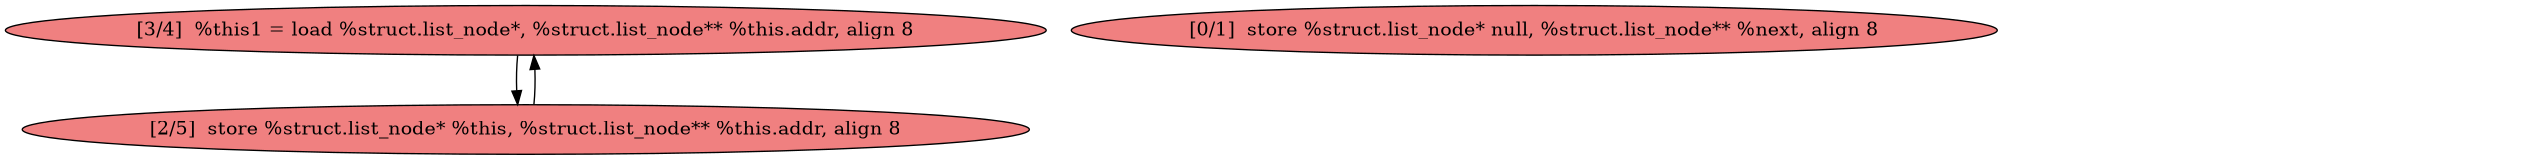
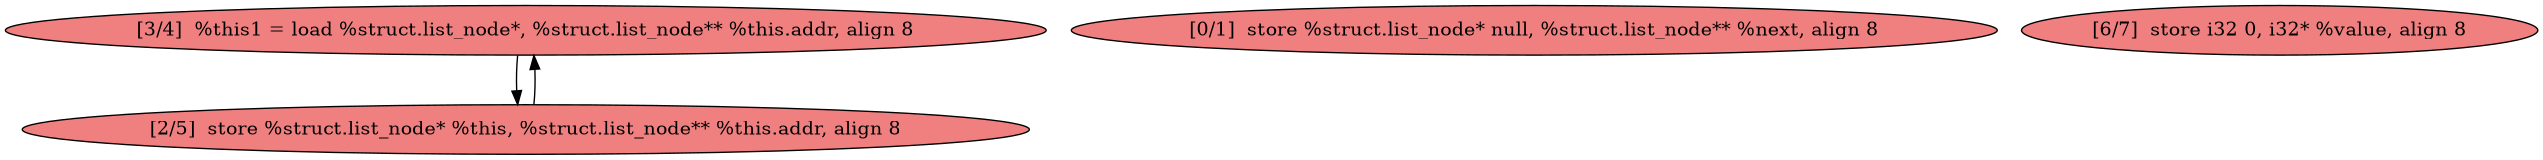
none -> (2280, 30)
